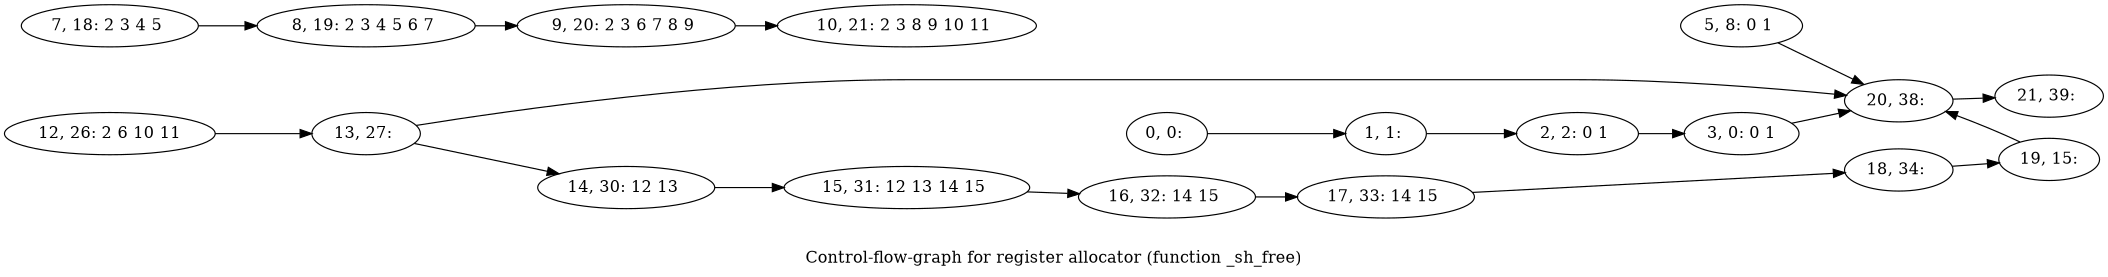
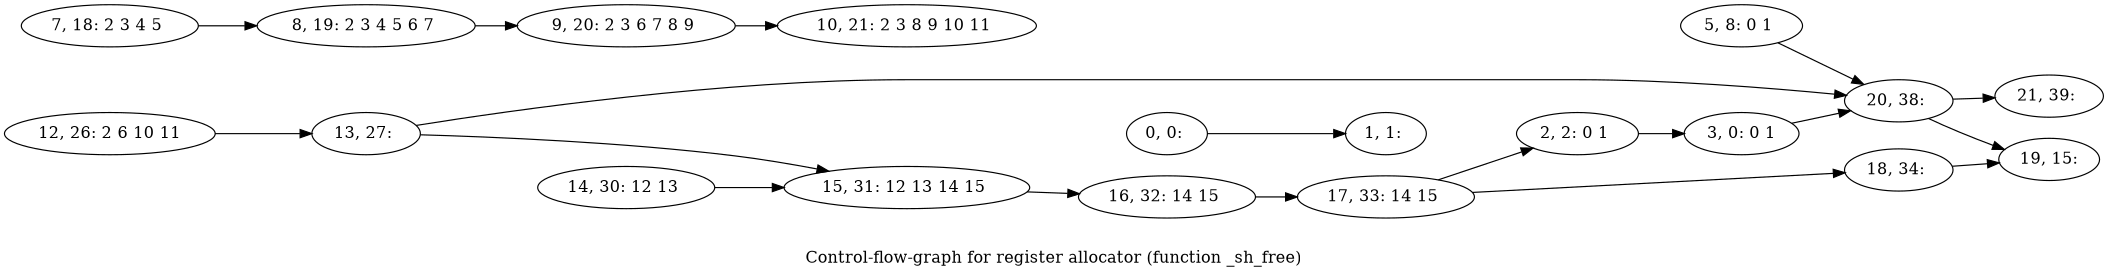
(1989, 128) -> (1961, 133)
(1466, 134) -> (1480, 166)
(481, 157) -> (619, 145)
